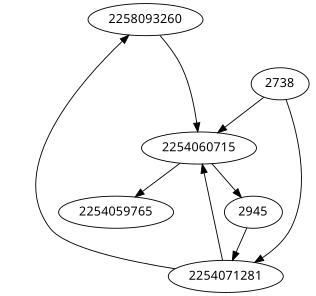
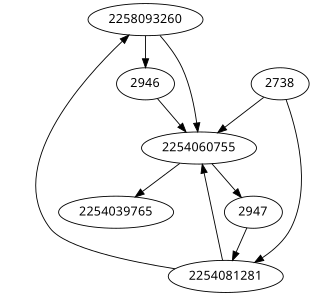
none -> (146, 84)
(199, 148) -> (199, 148)
(116, 212) -> (116, 212)
(253, 212) -> (253, 212)
(226, 276) -> (226, 276)
